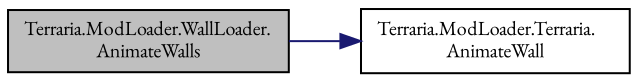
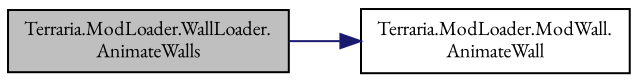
(495, 41) -> (495, 41)
